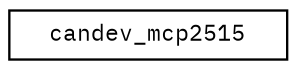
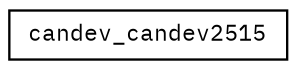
(148, 35) -> (148, 35)
